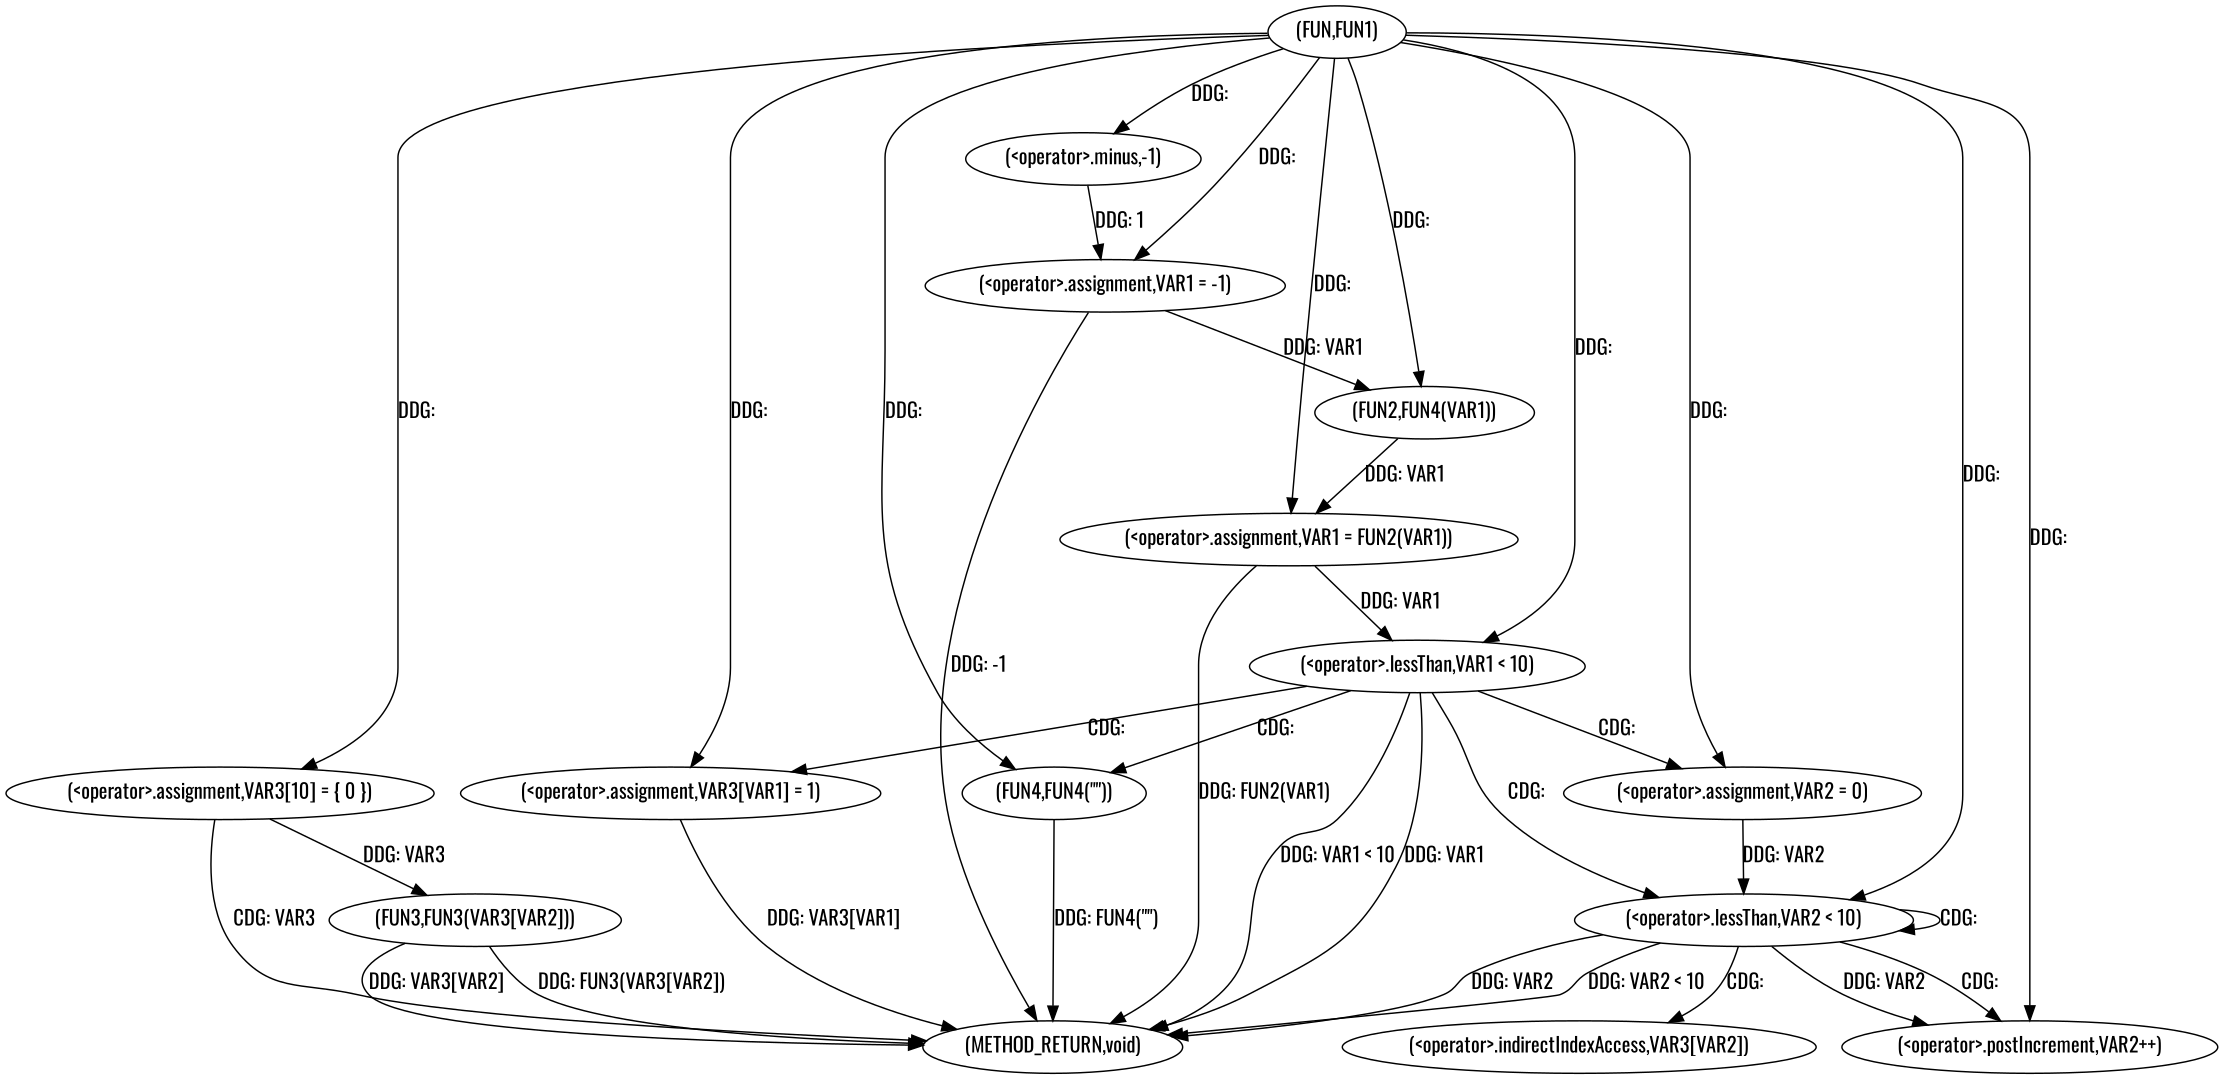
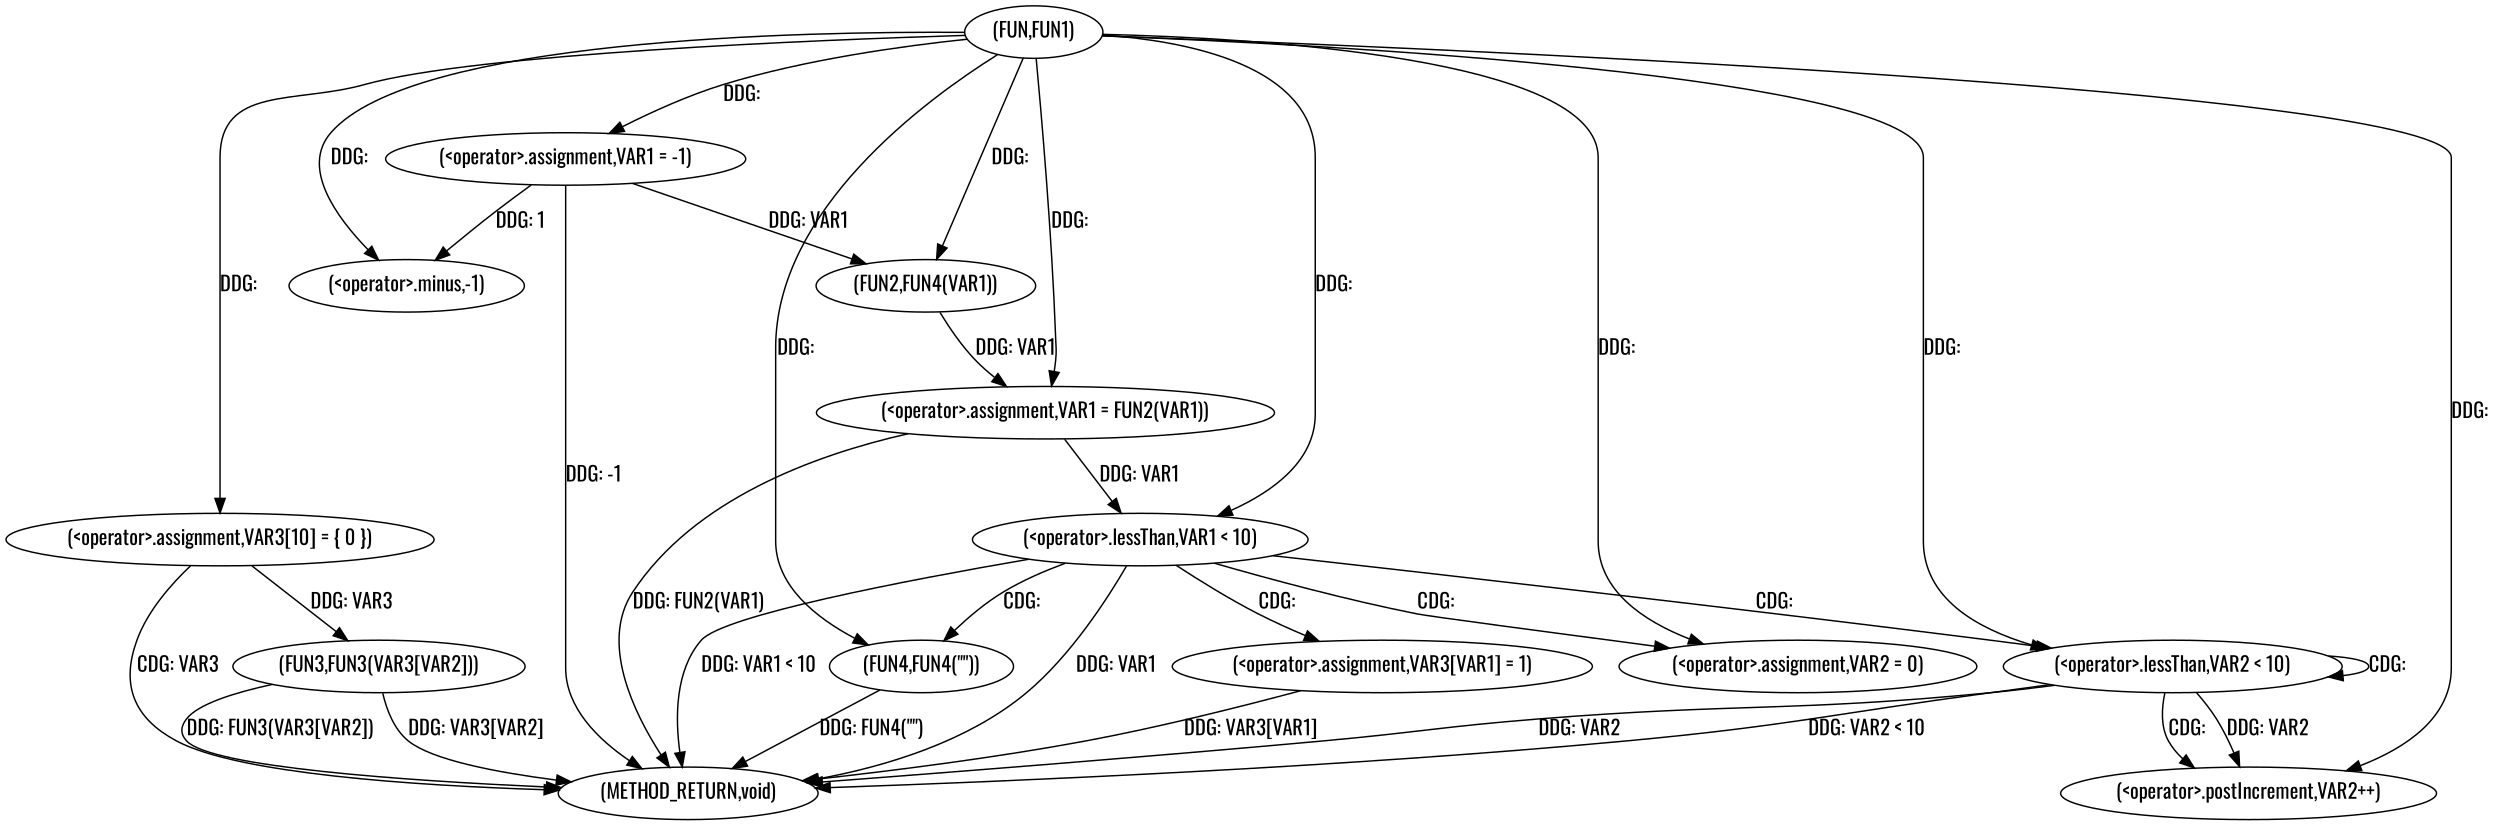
(730, 172) -> none
(1093, 215) -> (488, 217)
(1743, 849) -> none
(1579, 1047) -> none
